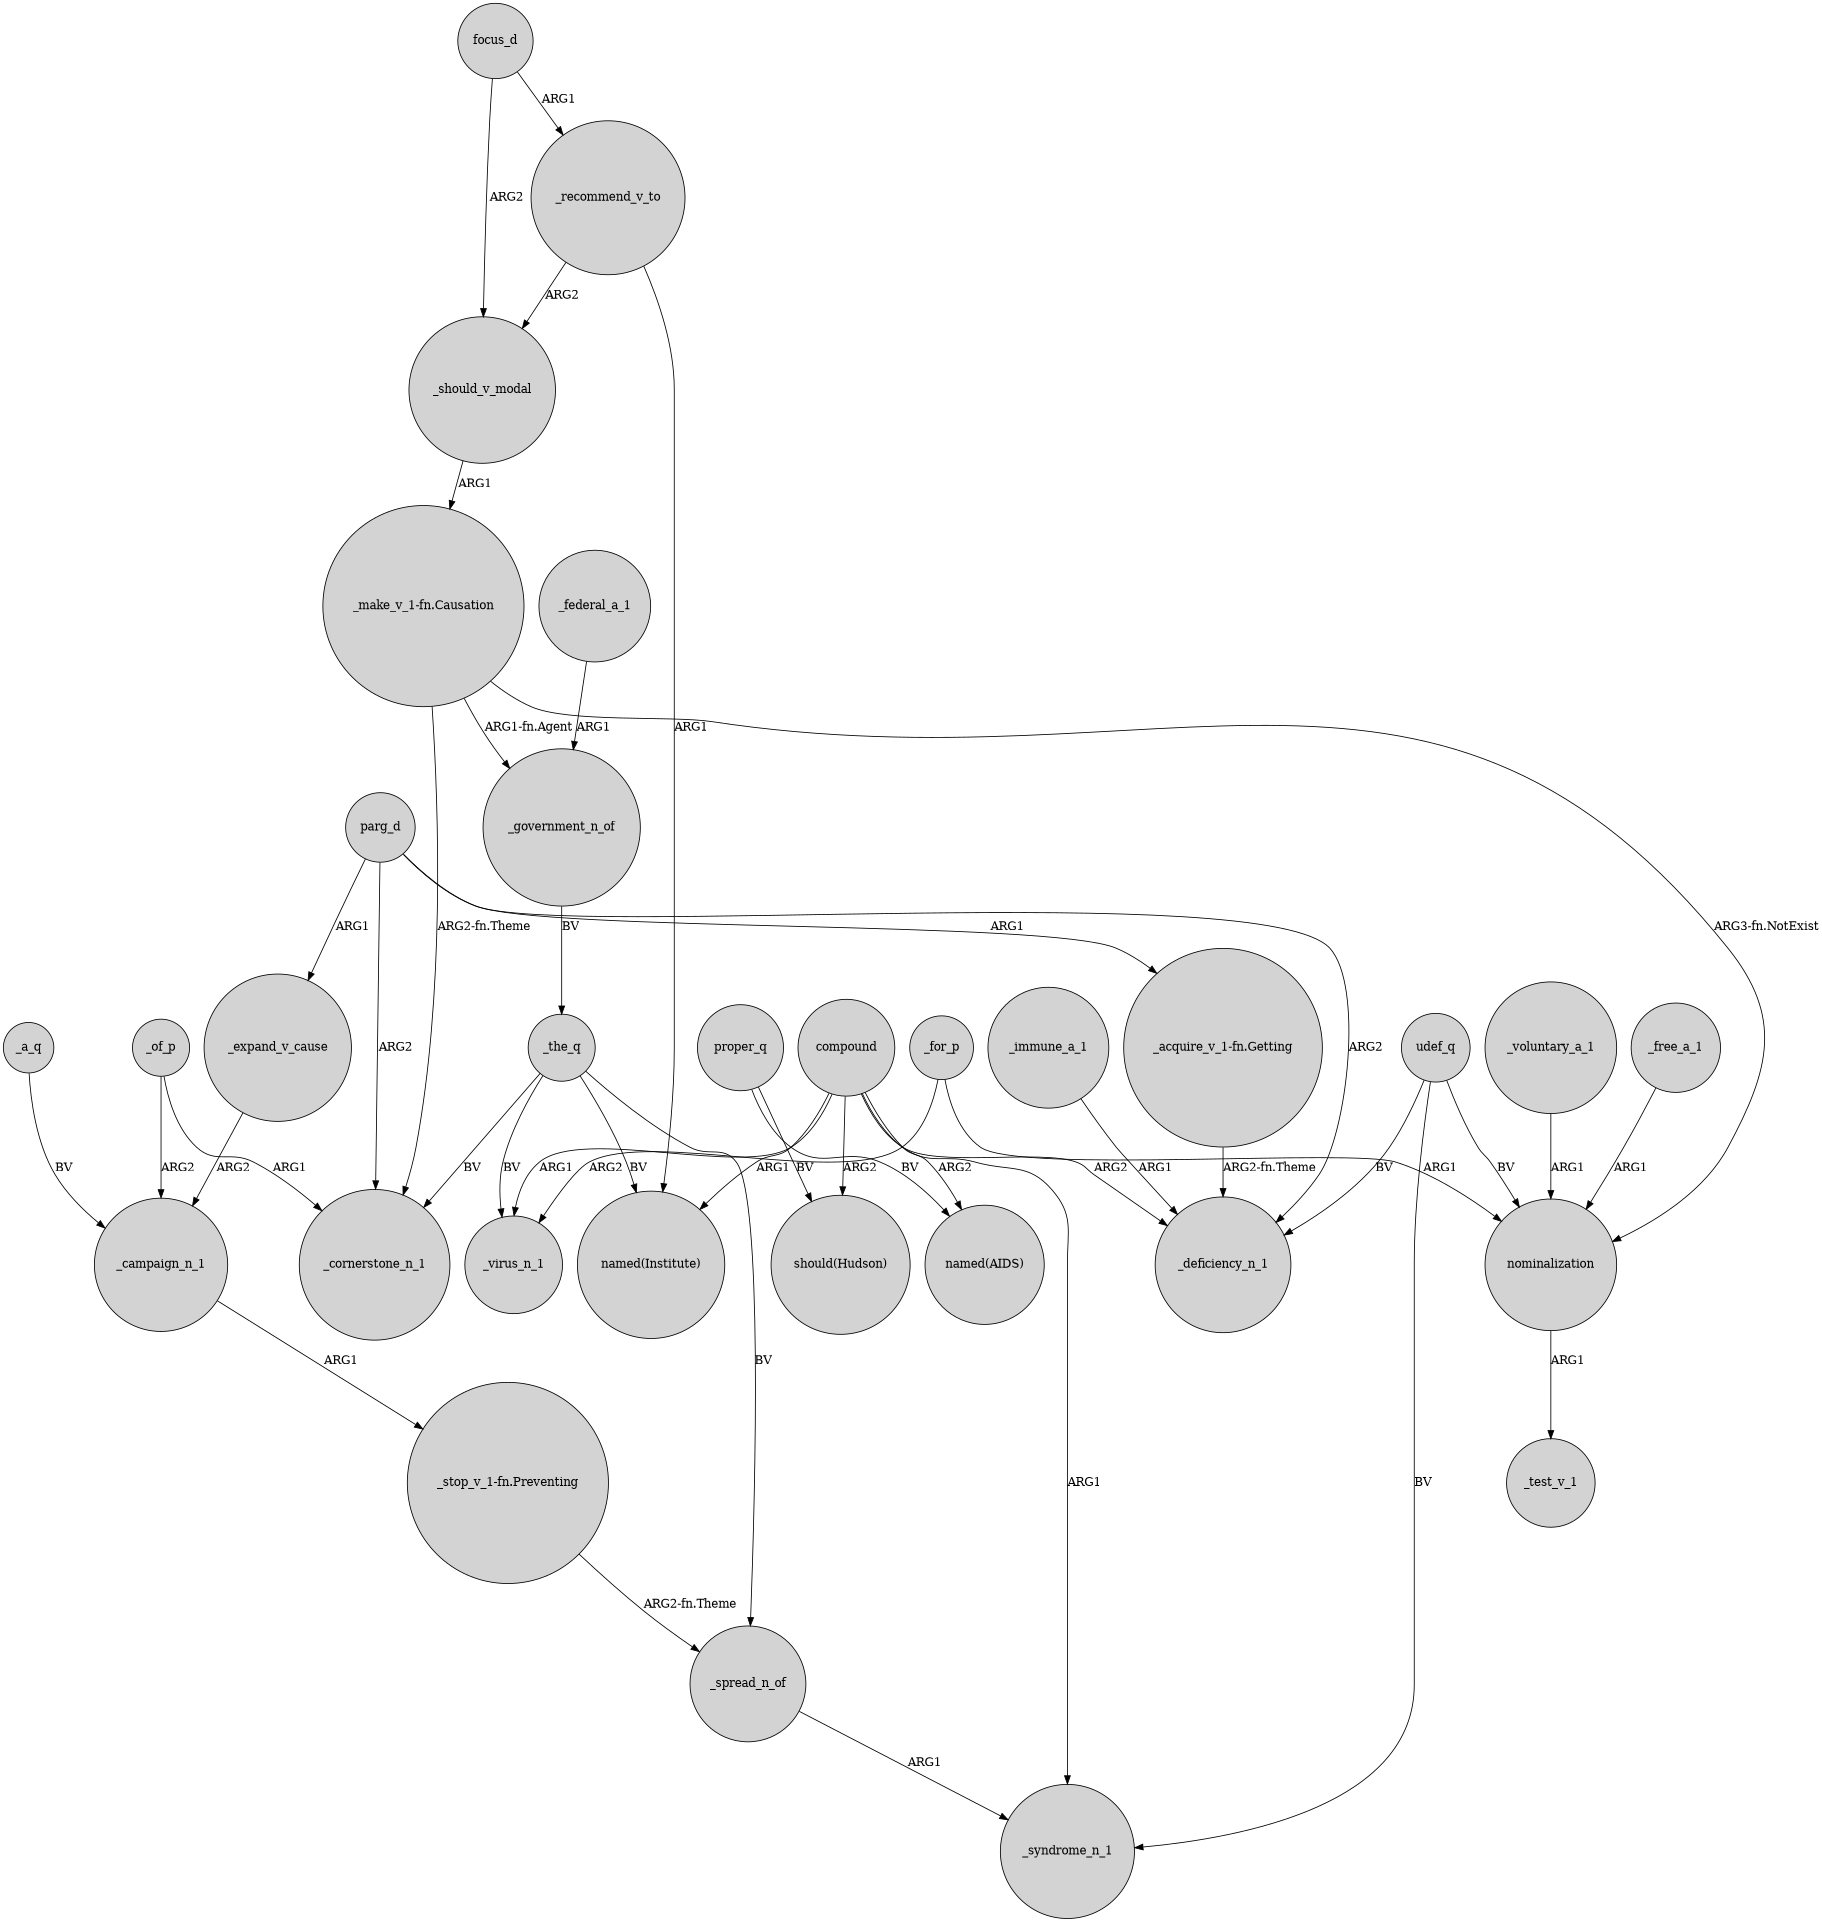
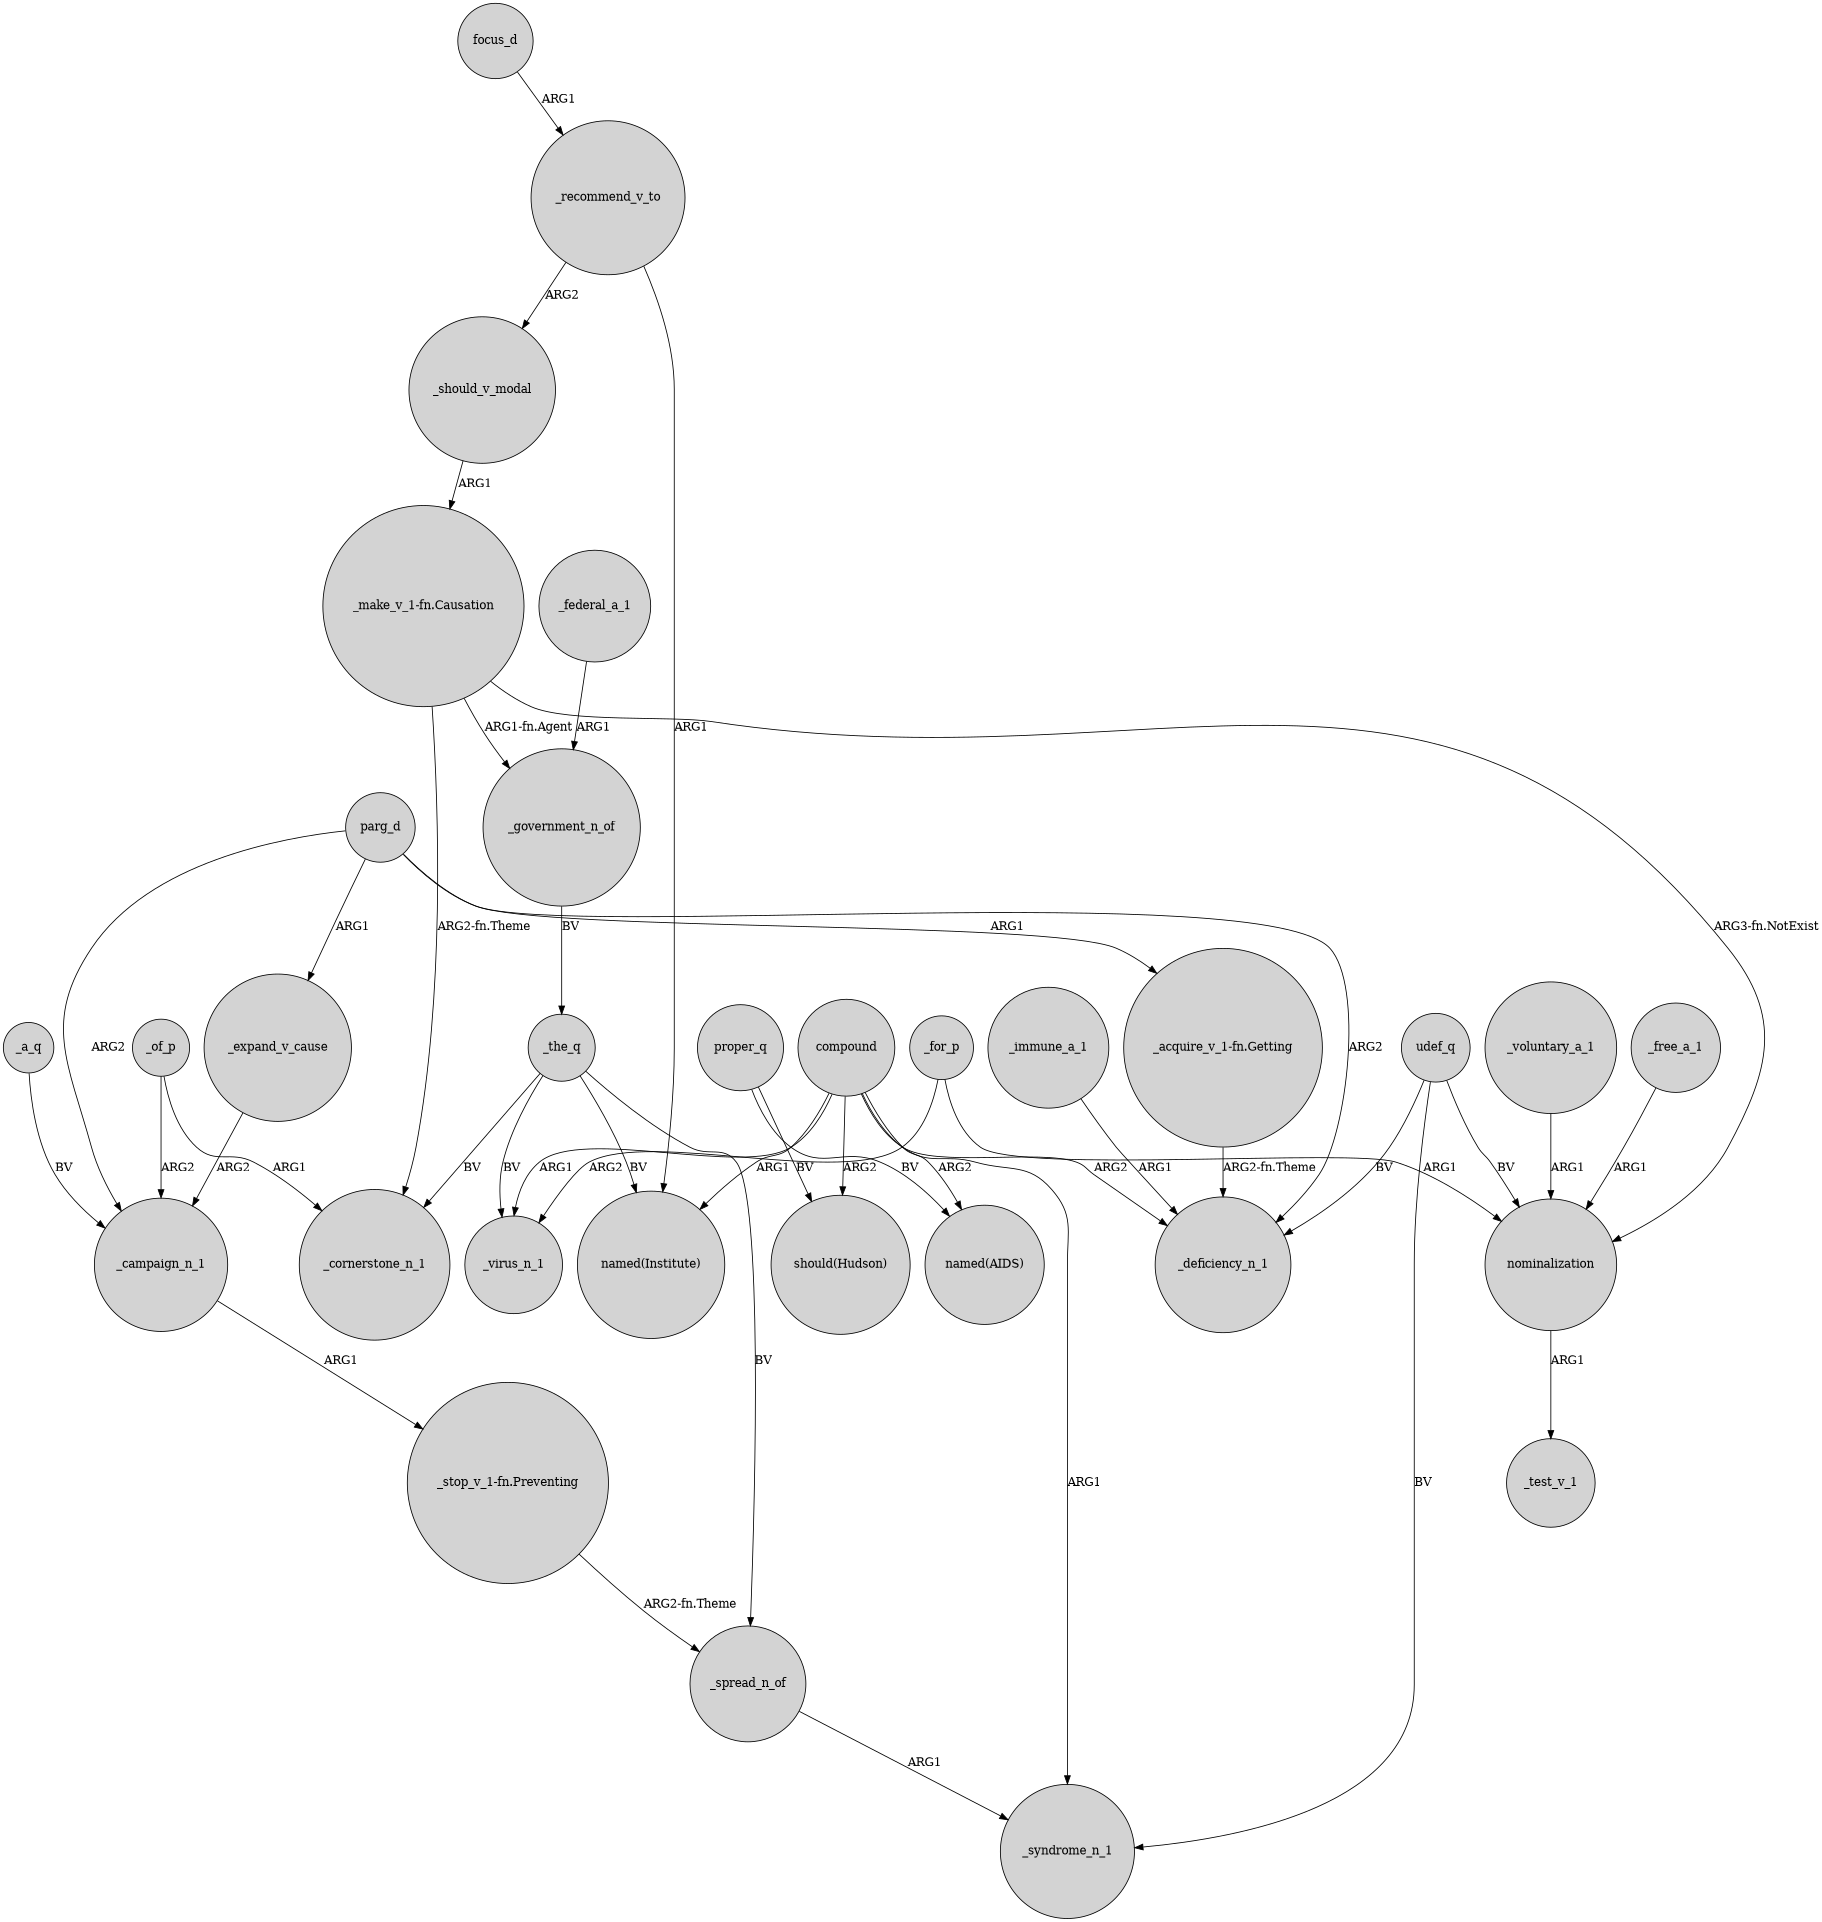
(487, 194) -> none
(378, 1021) -> (97, 942)
